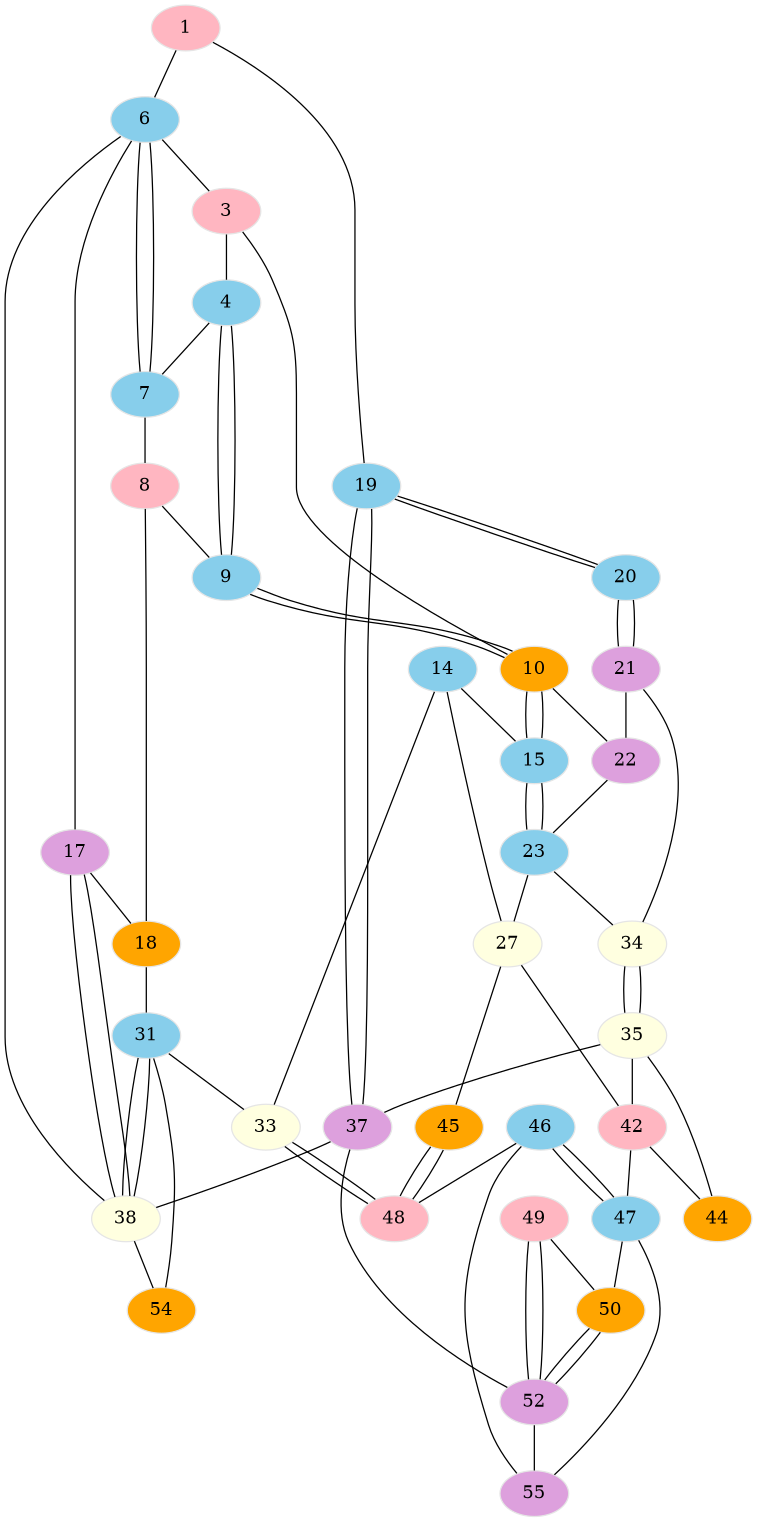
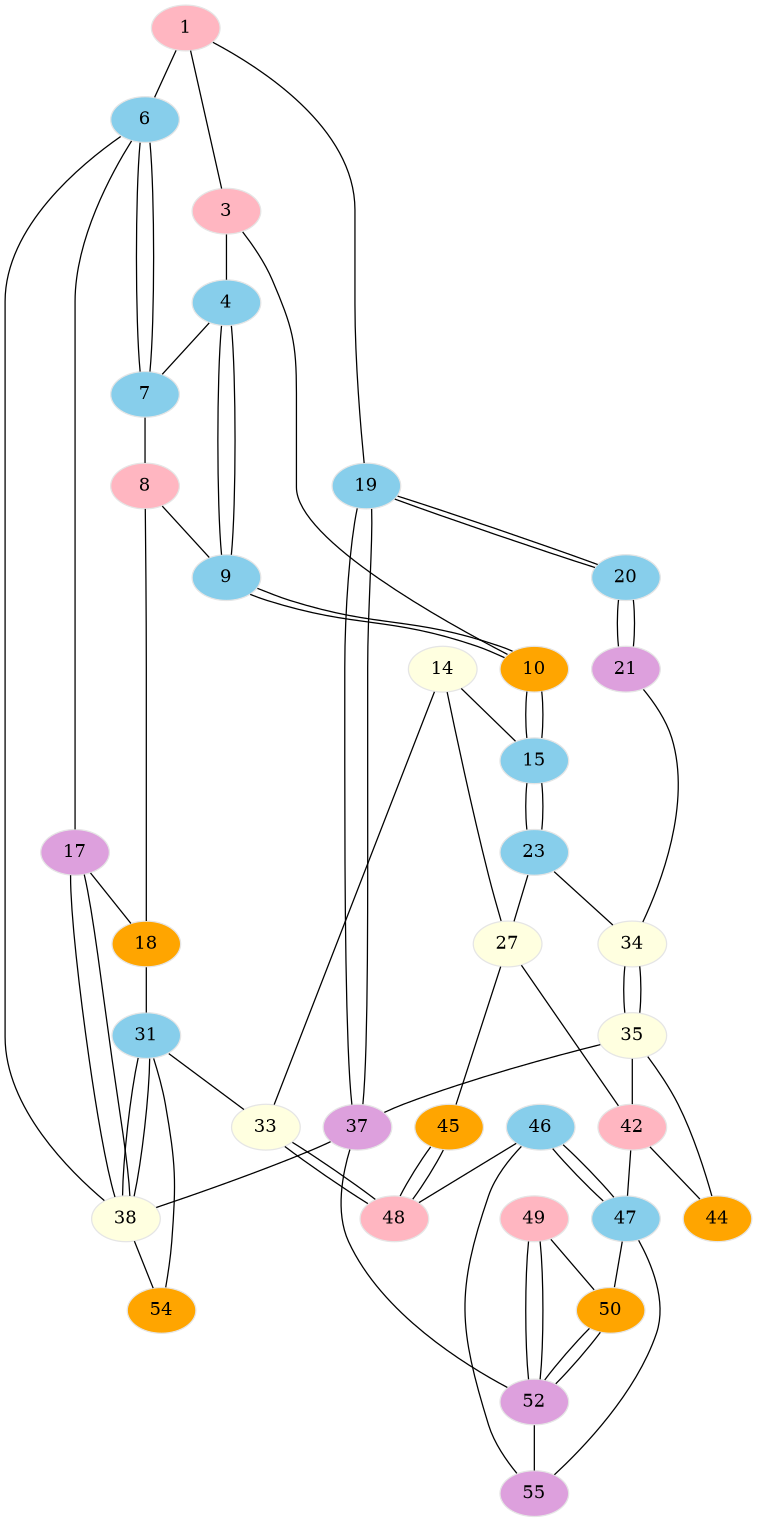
(186, 165) -> (206, 120)
(443, 669) -> (443, 669)
(626, 761) -> none
